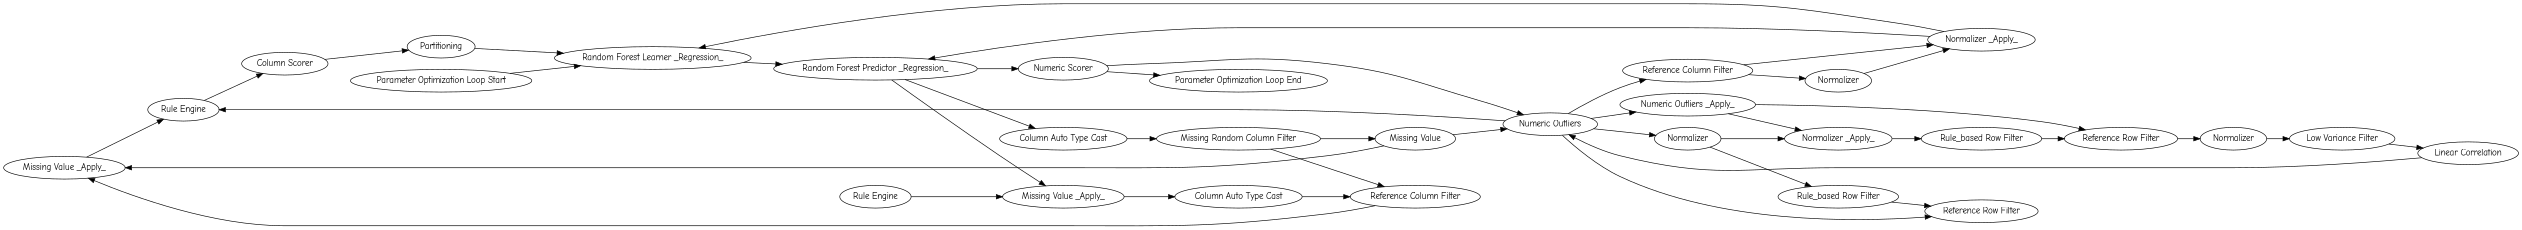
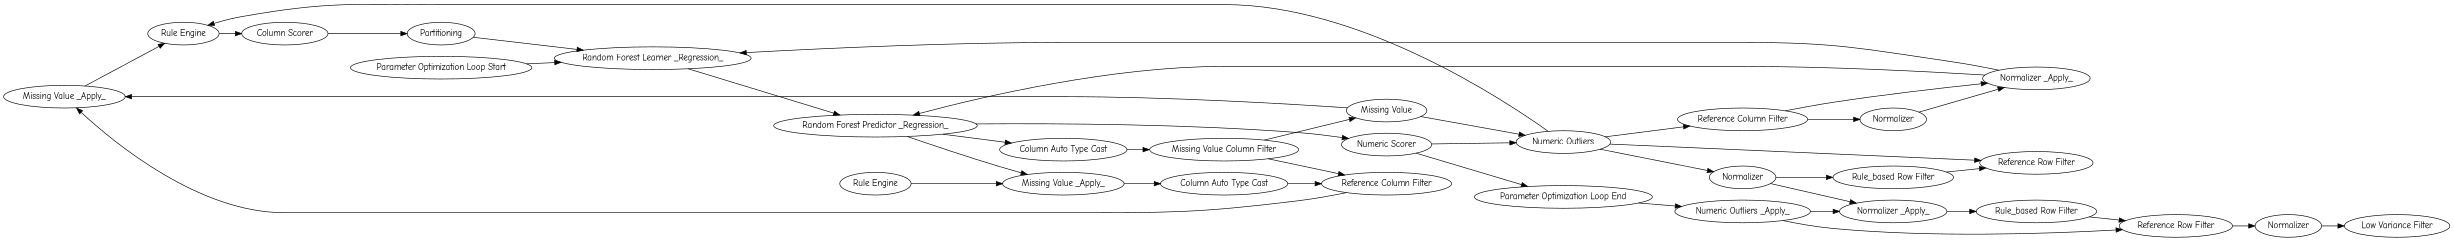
(1610, 116) -> (1657, 204)
(1238, 139) -> (1224, 150)
(2468, 153) -> none
